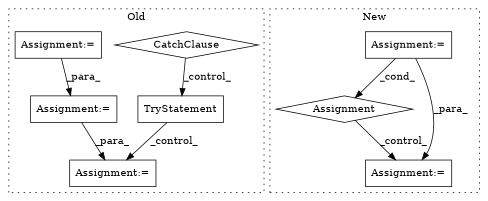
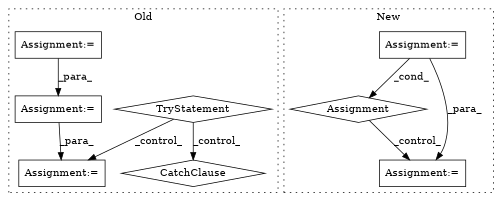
(184, 73) -> (193, 138)
(181, 109) -> (193, 109)
